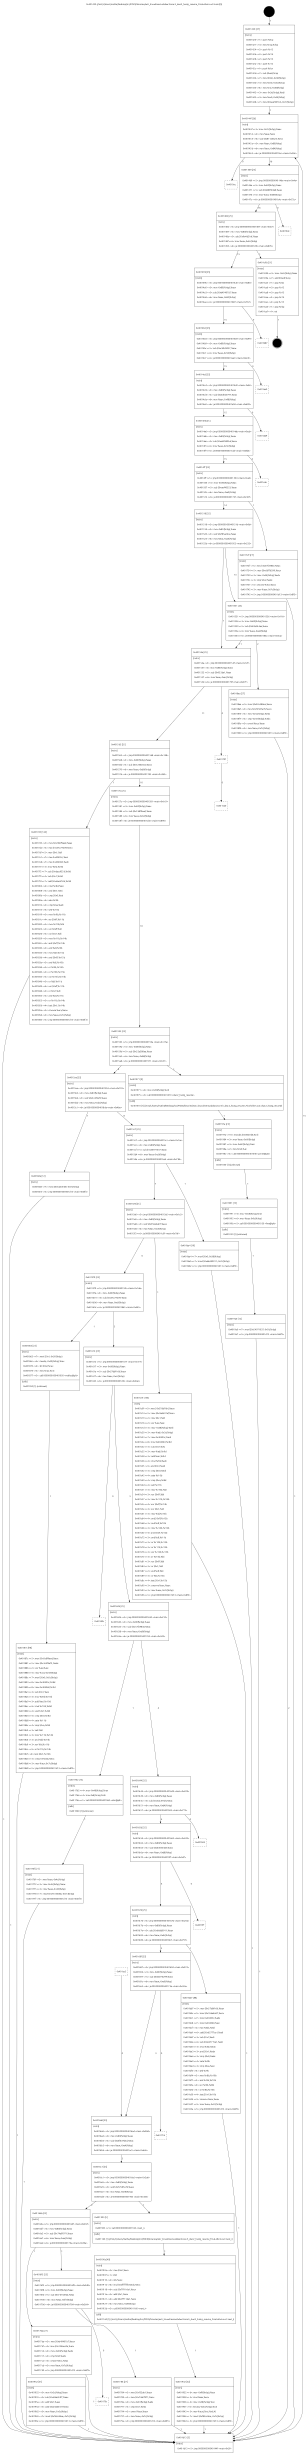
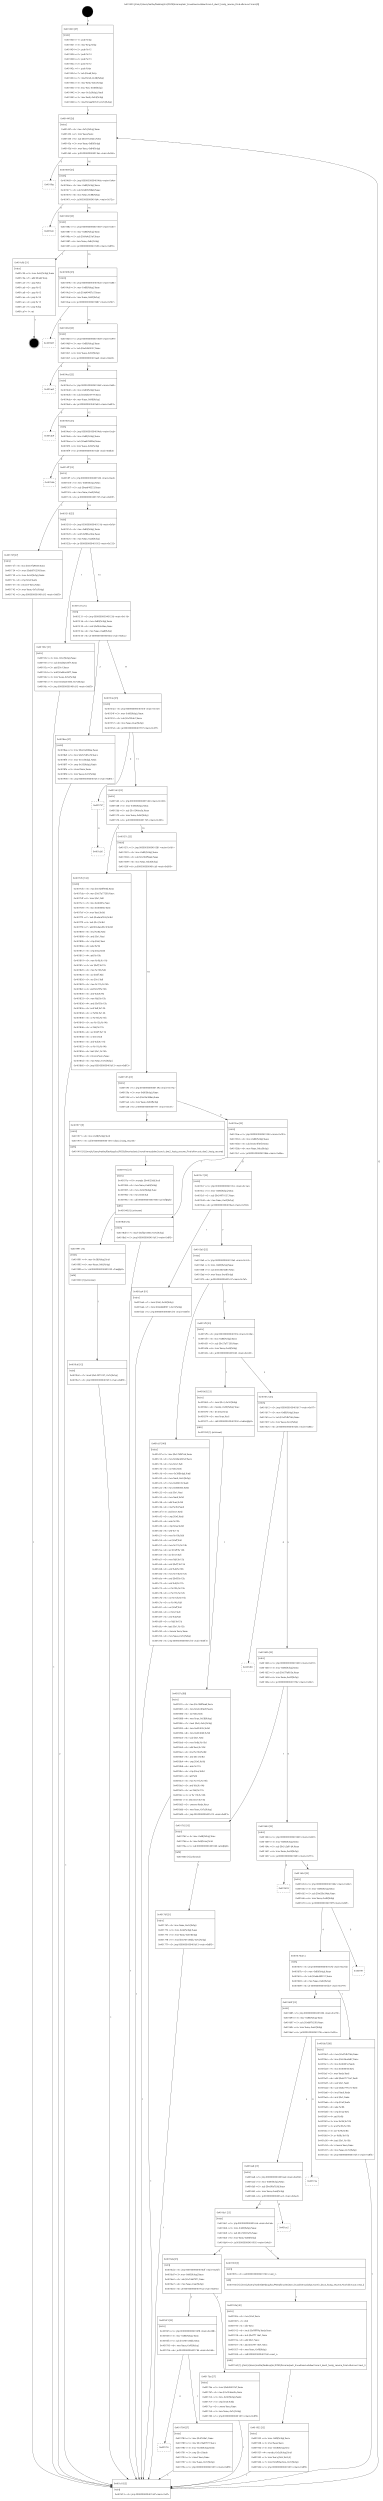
(222, 597) -> (70, 594)
(121, 2045) -> (280, 2211)
